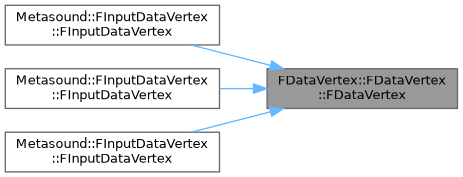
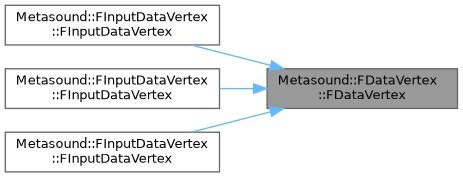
(362, 89) -> (362, 89)
